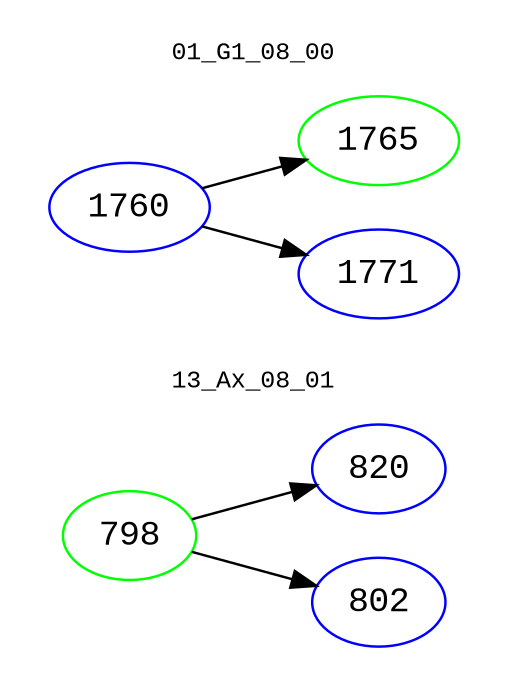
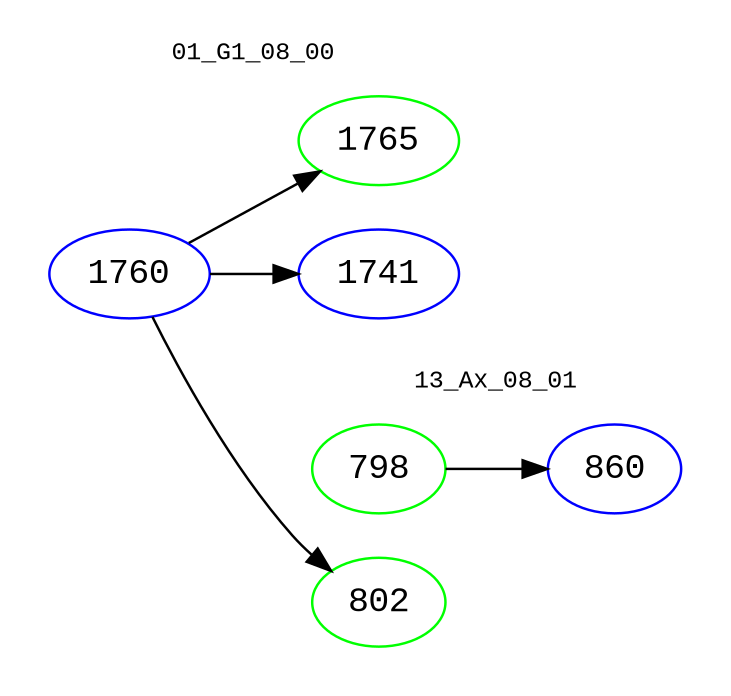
(379, 274) -> (379, 274)
(379, 469) -> (615, 469)
(242, 566) -> (223, 442)
(379, 602) -> (379, 602)
